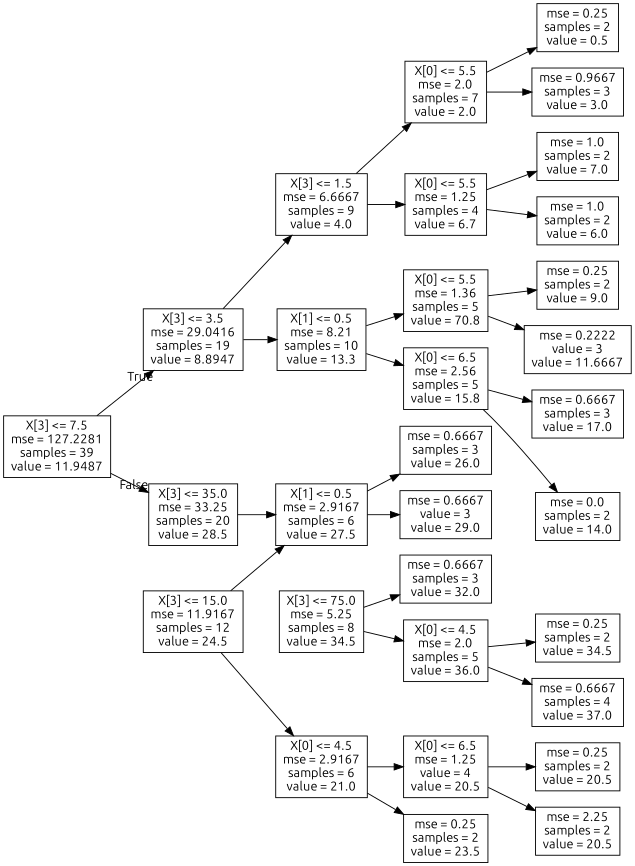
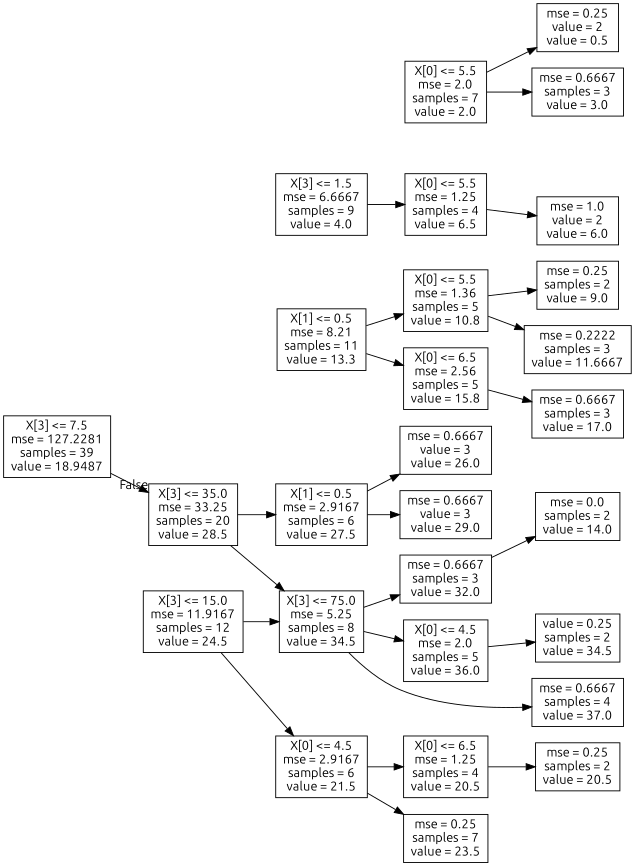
(578, 28) -> (578, 28)
(578, 92) -> (578, 92)
(380, 151) -> none
(578, 156) -> none
(446, 205) -> (446, 205)
(578, 221) -> (578, 221)
(446, 301) -> (446, 301)
(193, 340) -> none
(322, 340) -> (322, 340)
(578, 350) -> (578, 350)
(518, 446) -> (509, 549)
(57, 447) -> (57, 447)
(446, 450) -> (446, 450)
none -> (254, 565)
(254, 571) -> (257, 622)
(578, 638) -> (578, 638)
(506, 674) -> (429, 699)
(322, 767) -> (322, 767)
(446, 767) -> (446, 767)
(578, 831) -> none
(446, 838) -> (446, 838)
